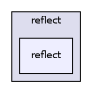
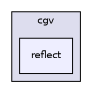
(46, 21) -> (46, 21)
